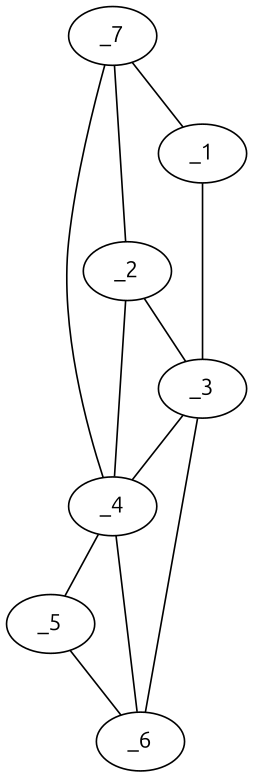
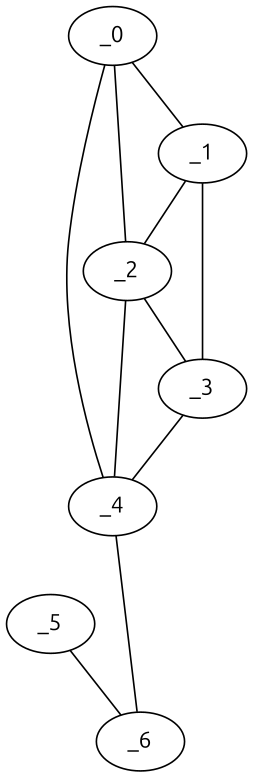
(113, 36) -> (113, 36)
none -> (165, 212)
(82, 565) -> none
(171, 565) -> none
